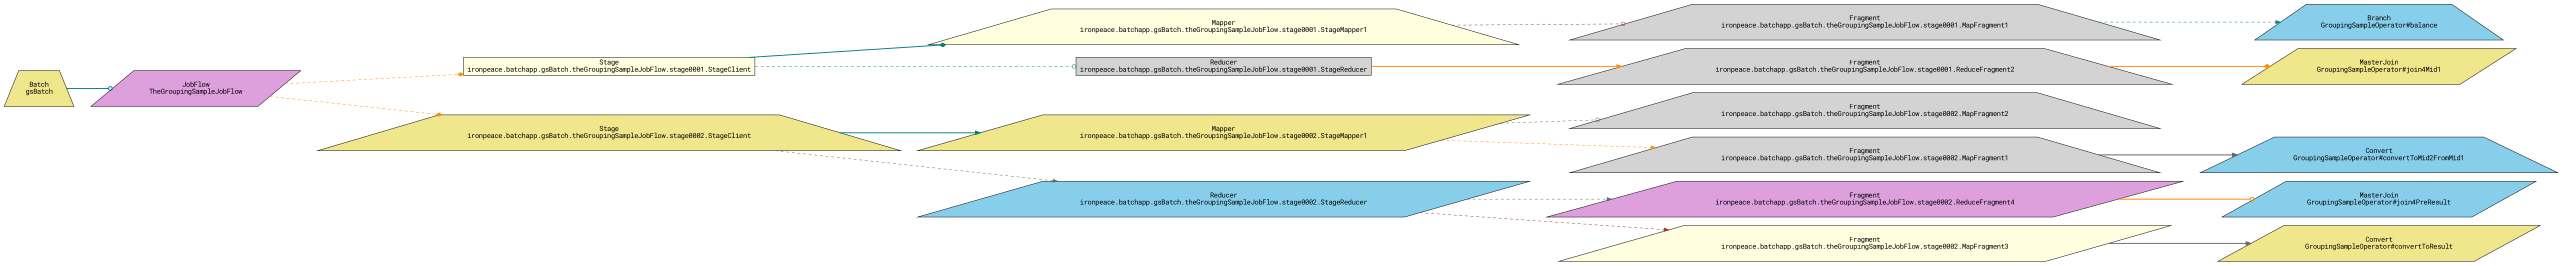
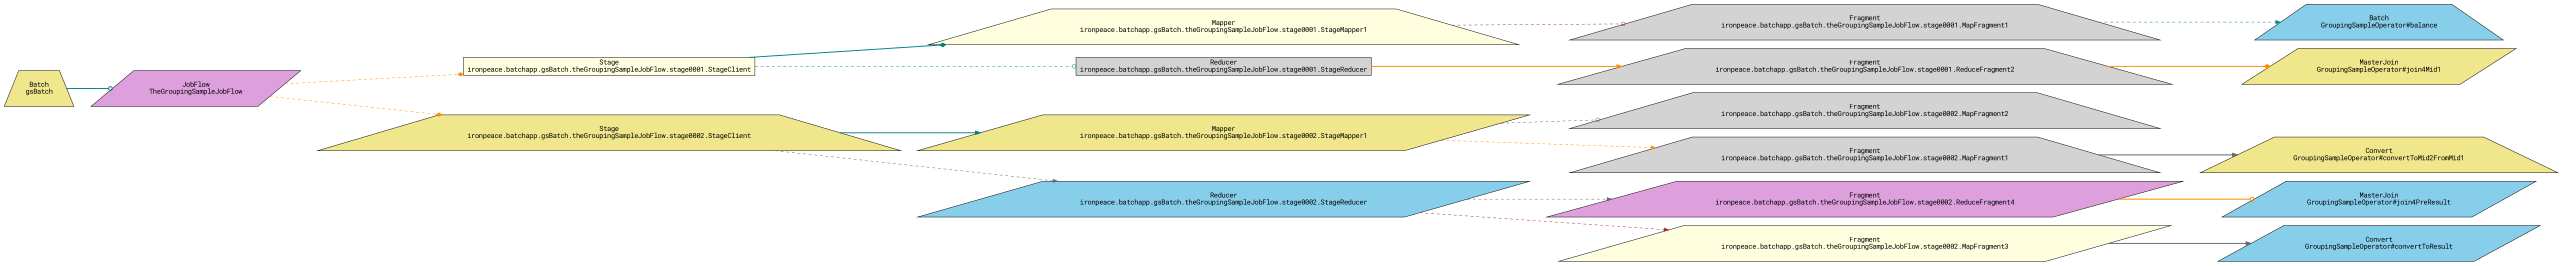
(2379, 22) -> (2379, 22)
(2379, 155) -> (2379, 155)
(2379, 243) -> (2379, 243)
